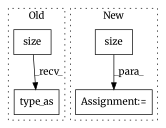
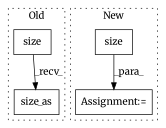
(37, 102) -> (37, 102)
